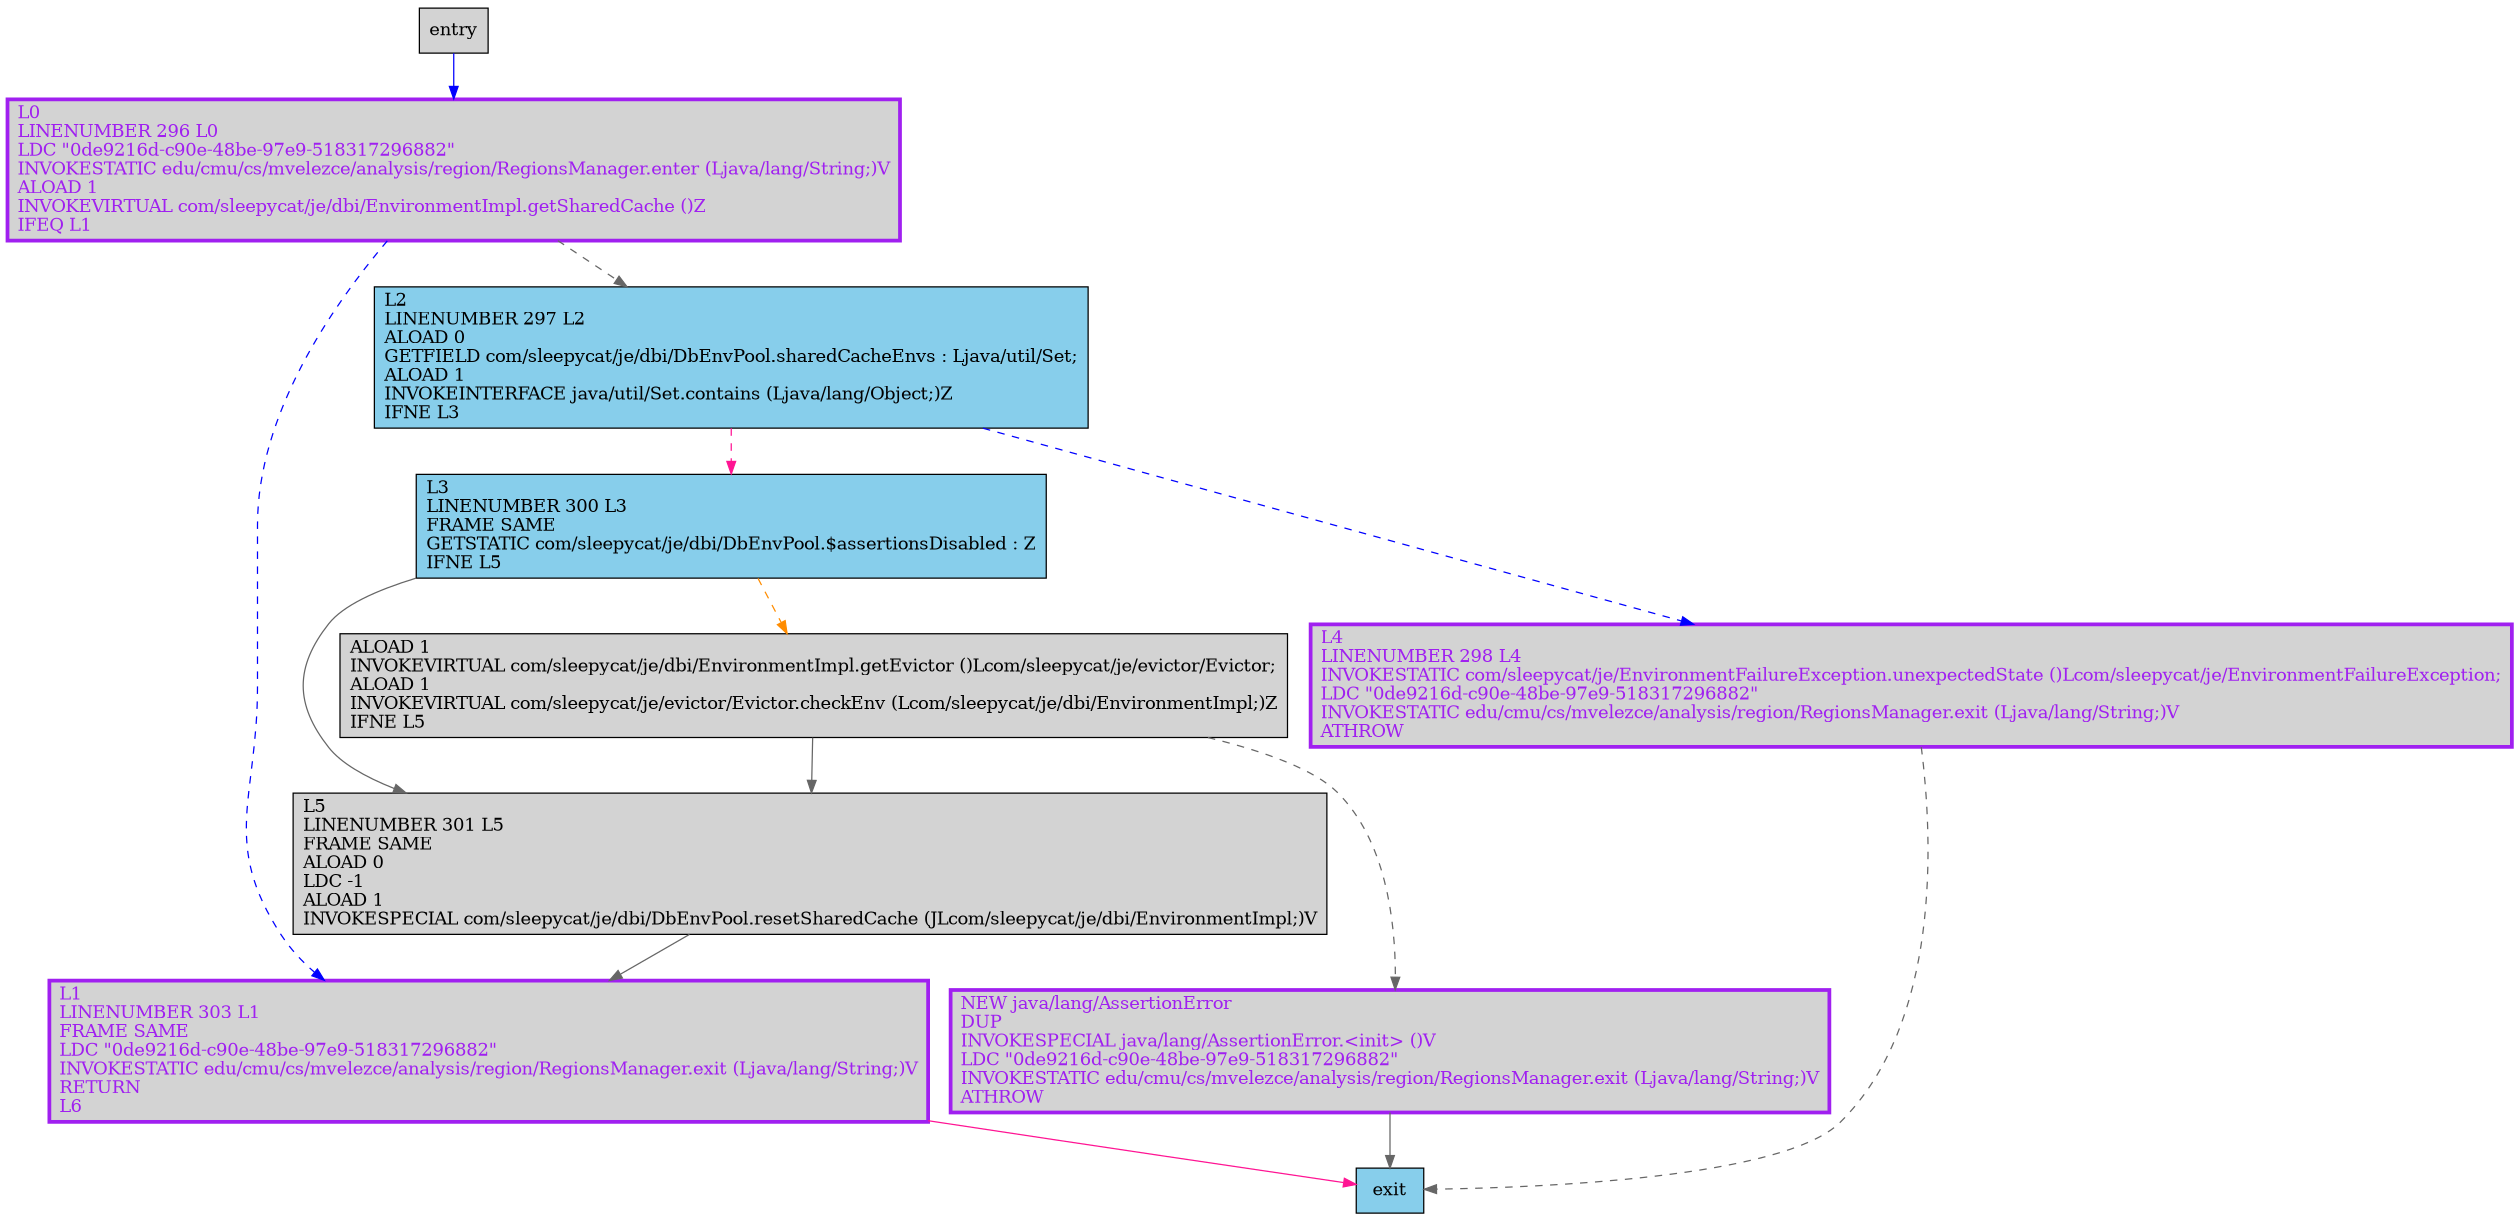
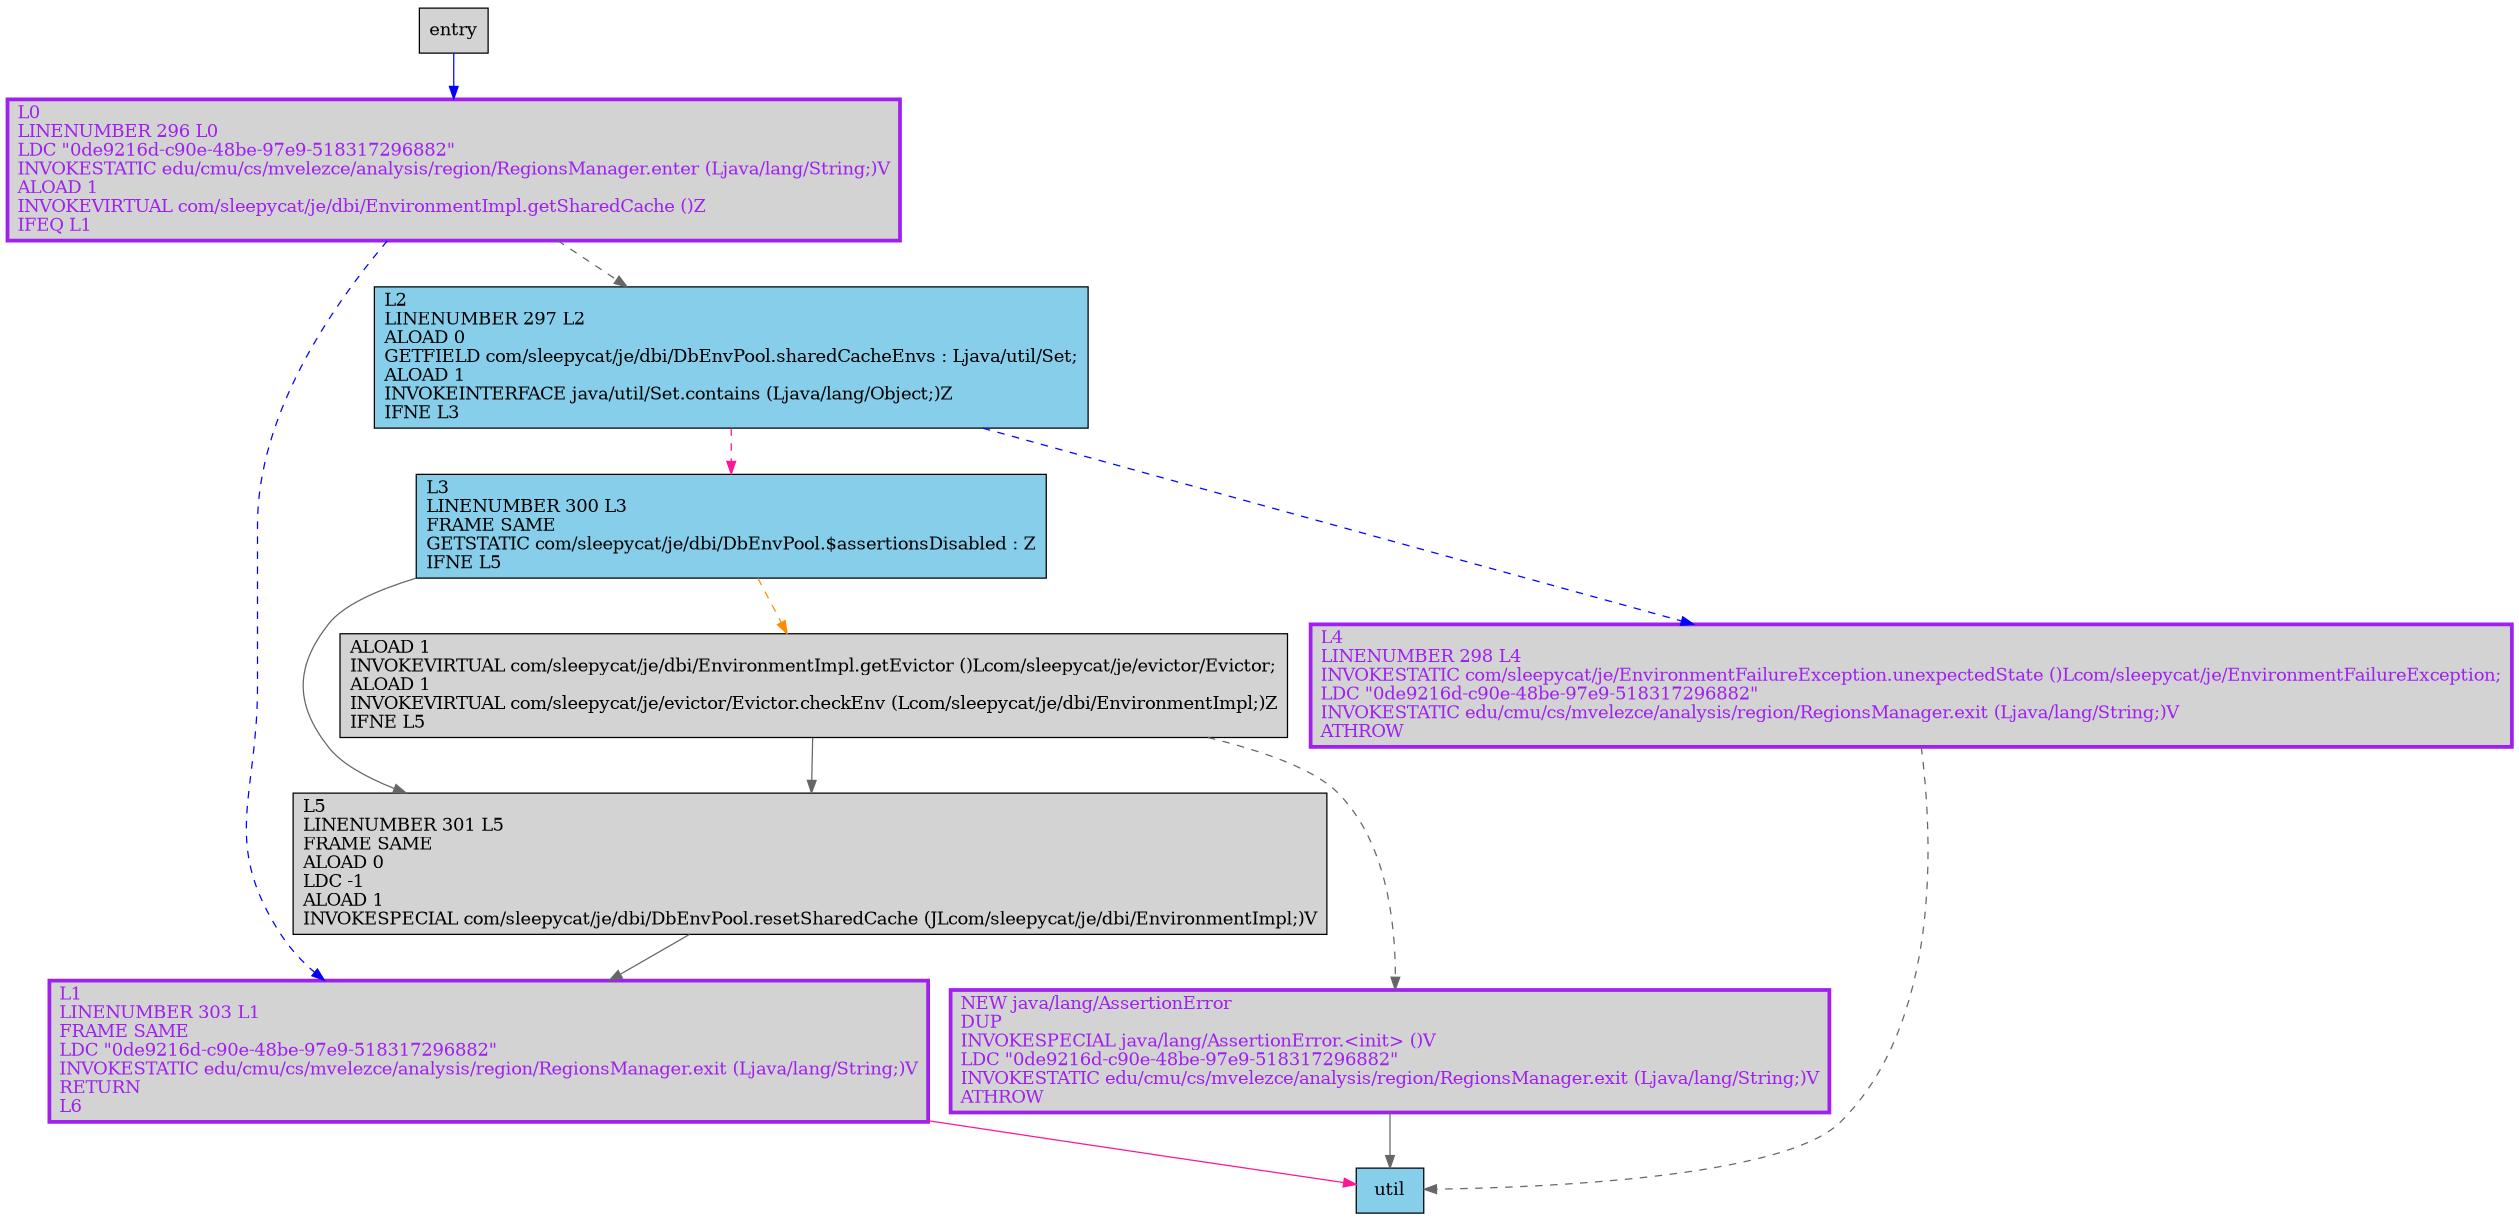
(1390, 1191) -> (1390, 1191)
